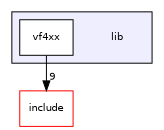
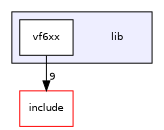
(46, 38) -> (46, 38)
